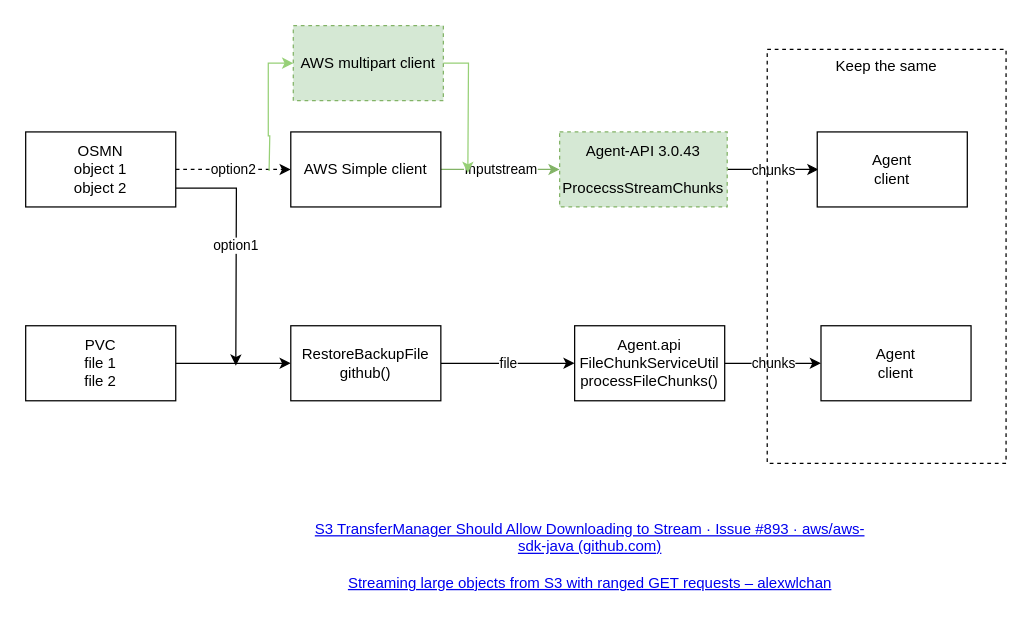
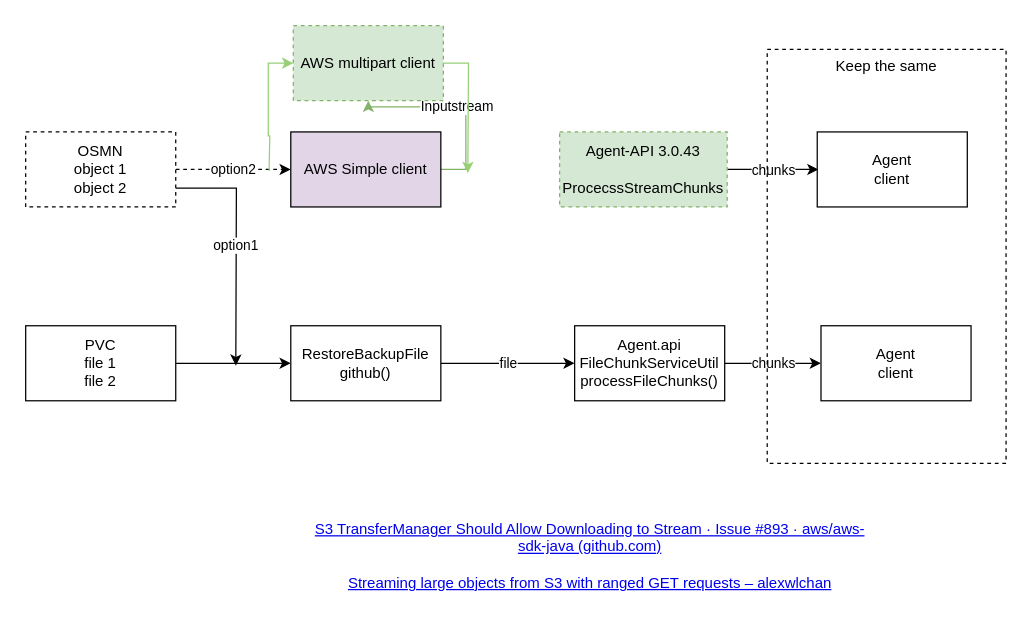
(101, 169) -> (101, 169)
(366, 169) -> (366, 169)
(506, 169) -> (443, 107)
